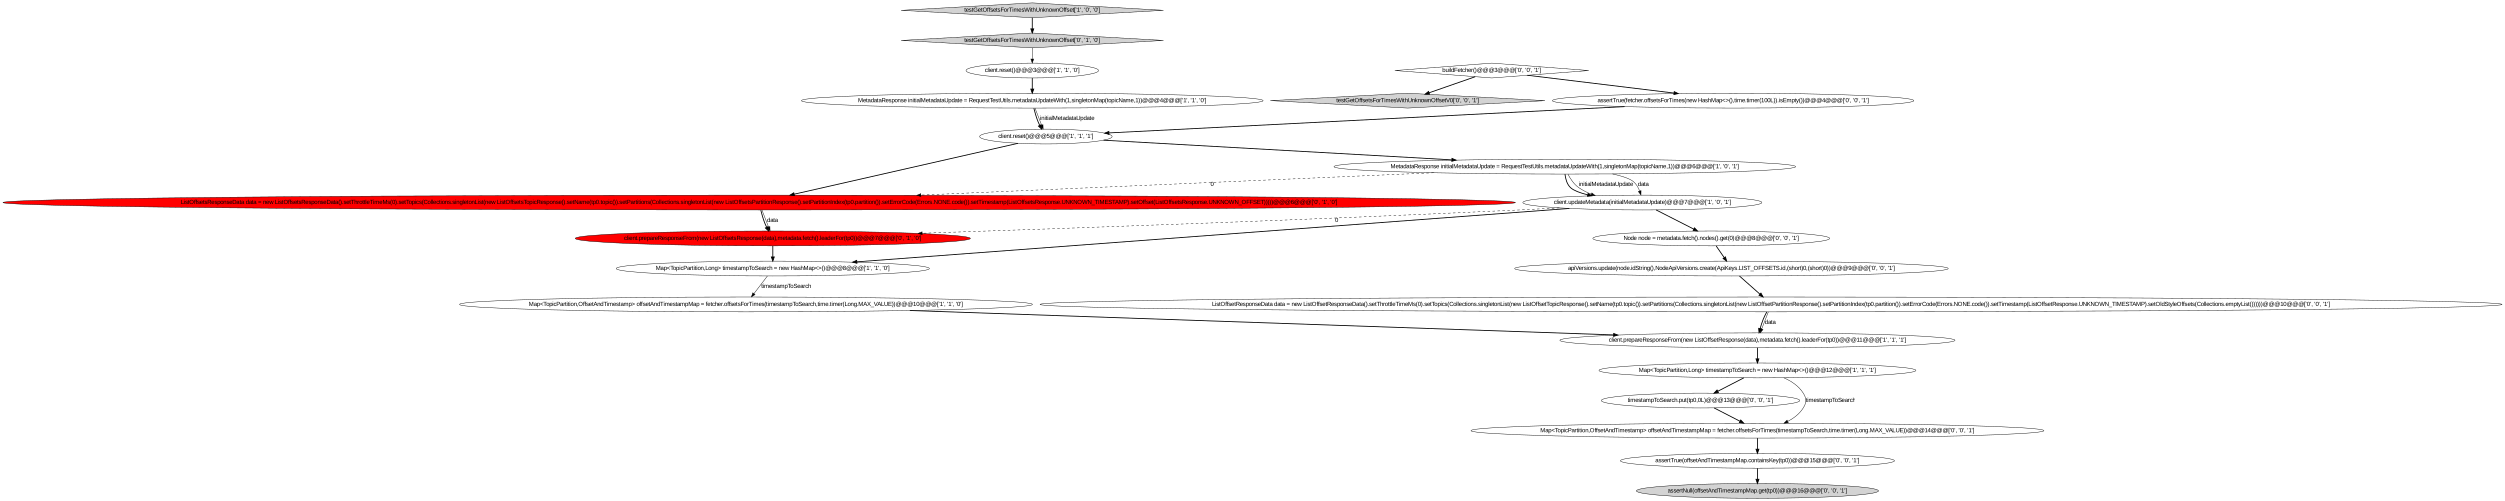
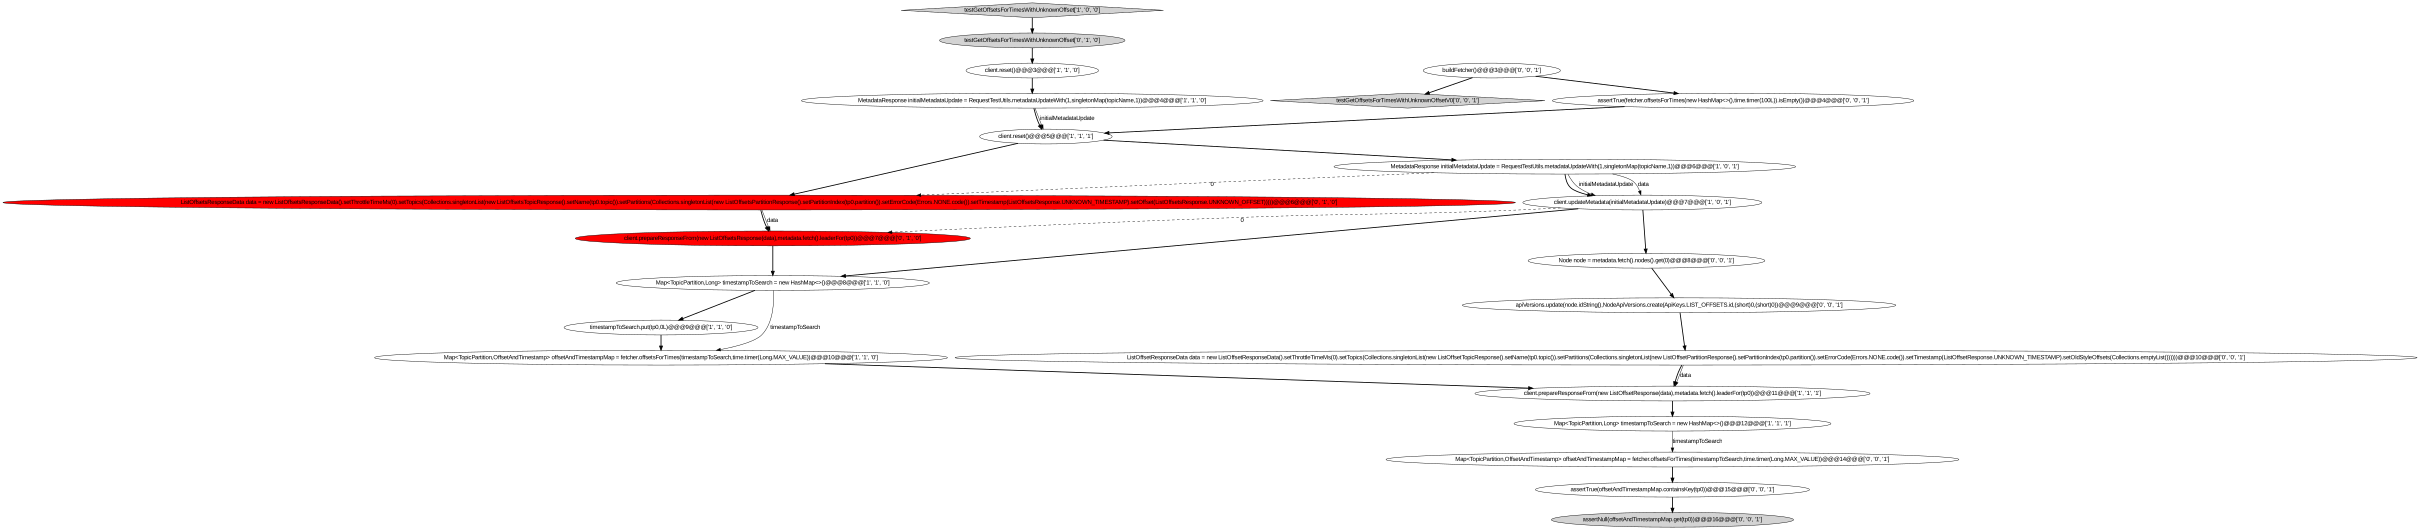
(1032, 40) -> (1032, 40)
(1032, 53) -> (1032, 53)
(1492, 71) -> (1492, 71)
none -> (661, 328)
(1701, 401) -> none
